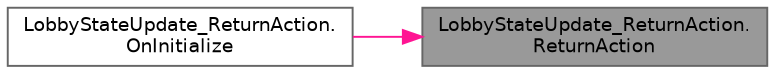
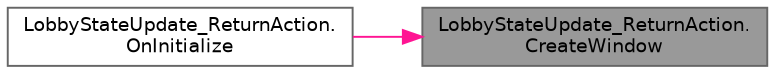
(595, 37) -> (595, 37)
